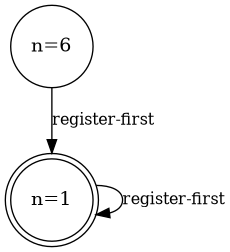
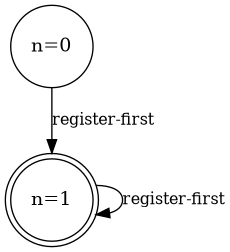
(52, 46) -> (52, 46)
